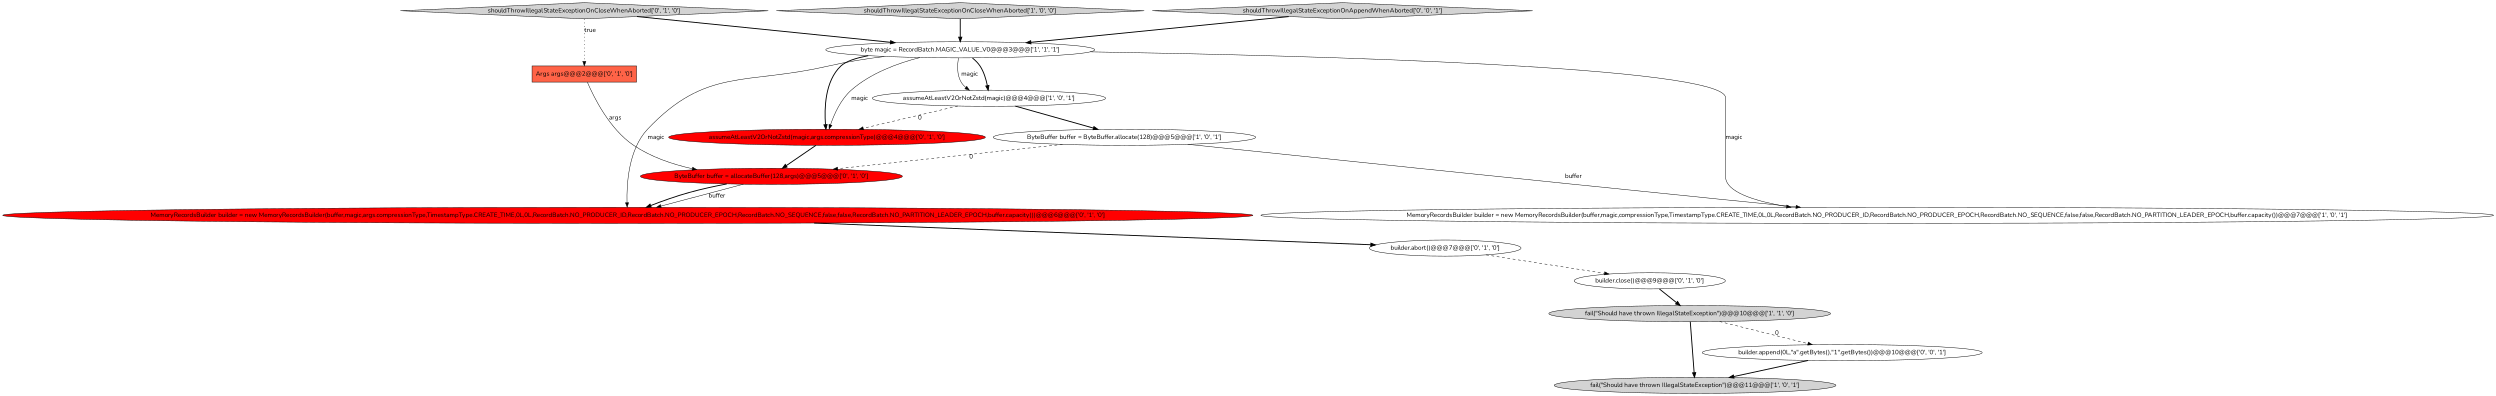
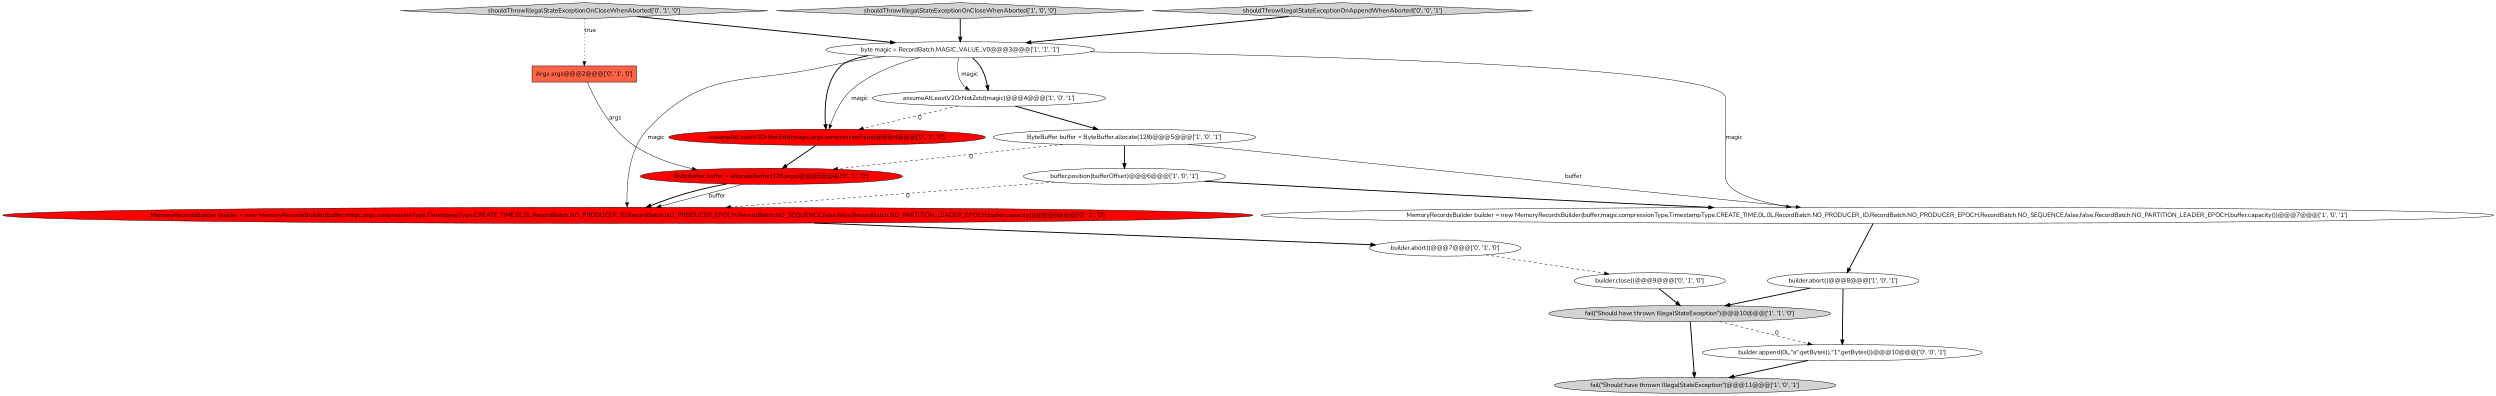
none -> (1124, 176)
none -> (1843, 281)
